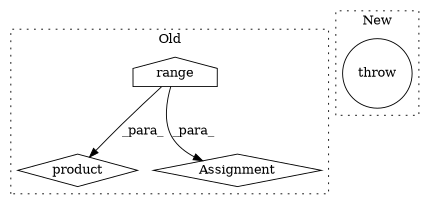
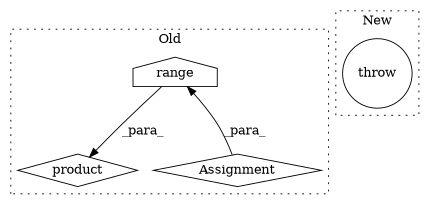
(168, 127) -> (216, 122)
